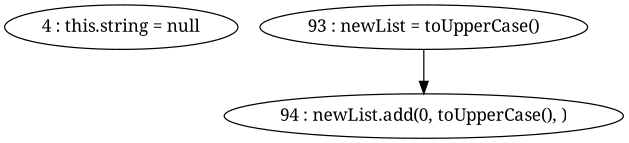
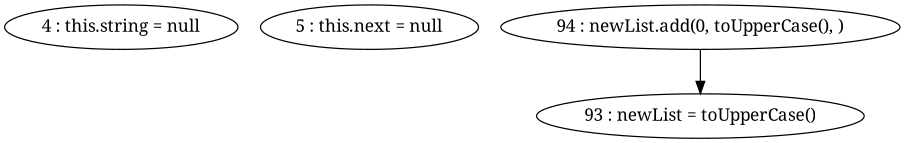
none -> (369, 27)
(424, 66) -> (700, 66)
